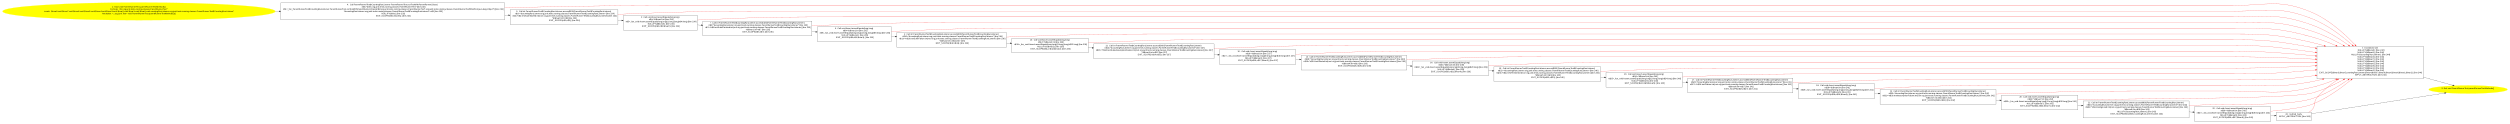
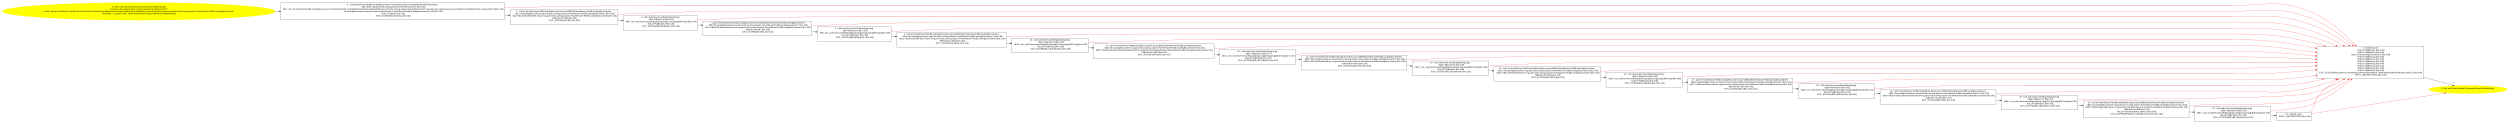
(2378, 103) -> (2378, 103)
